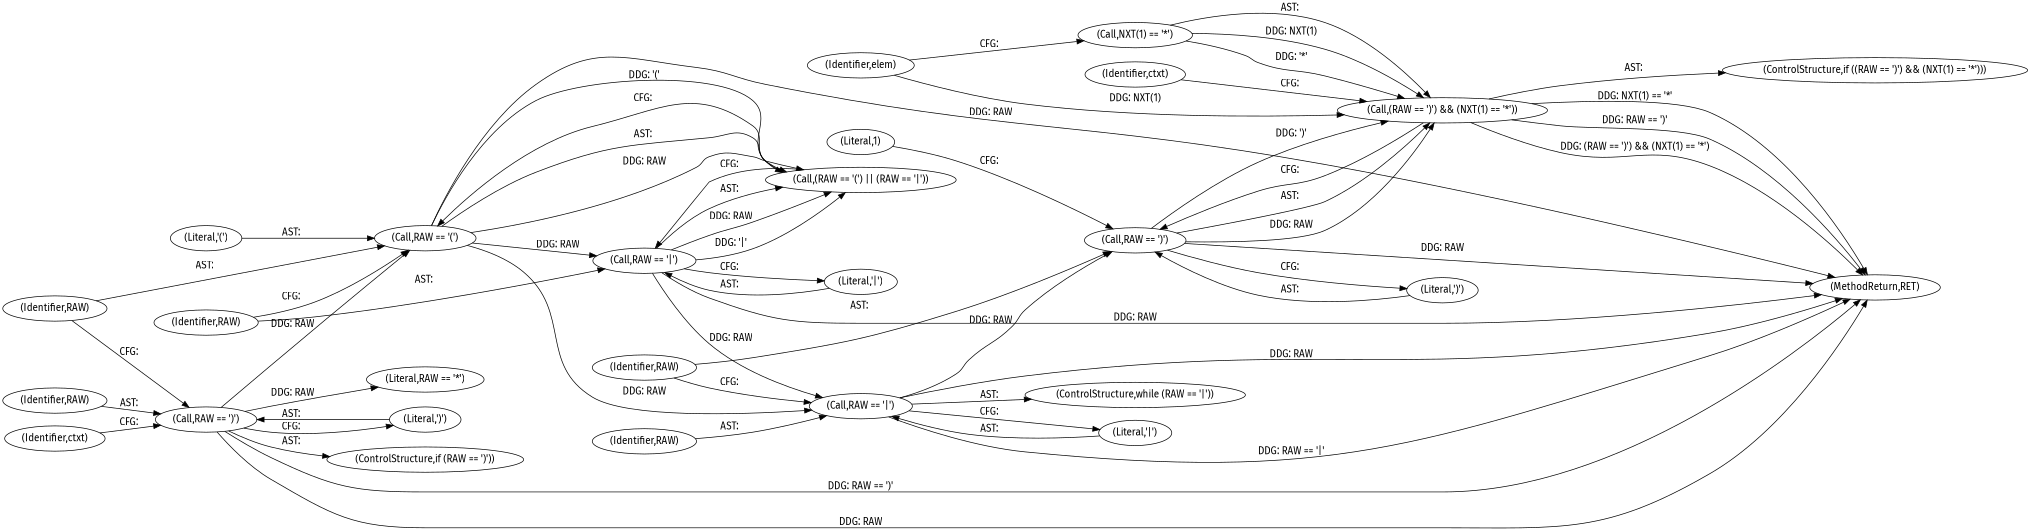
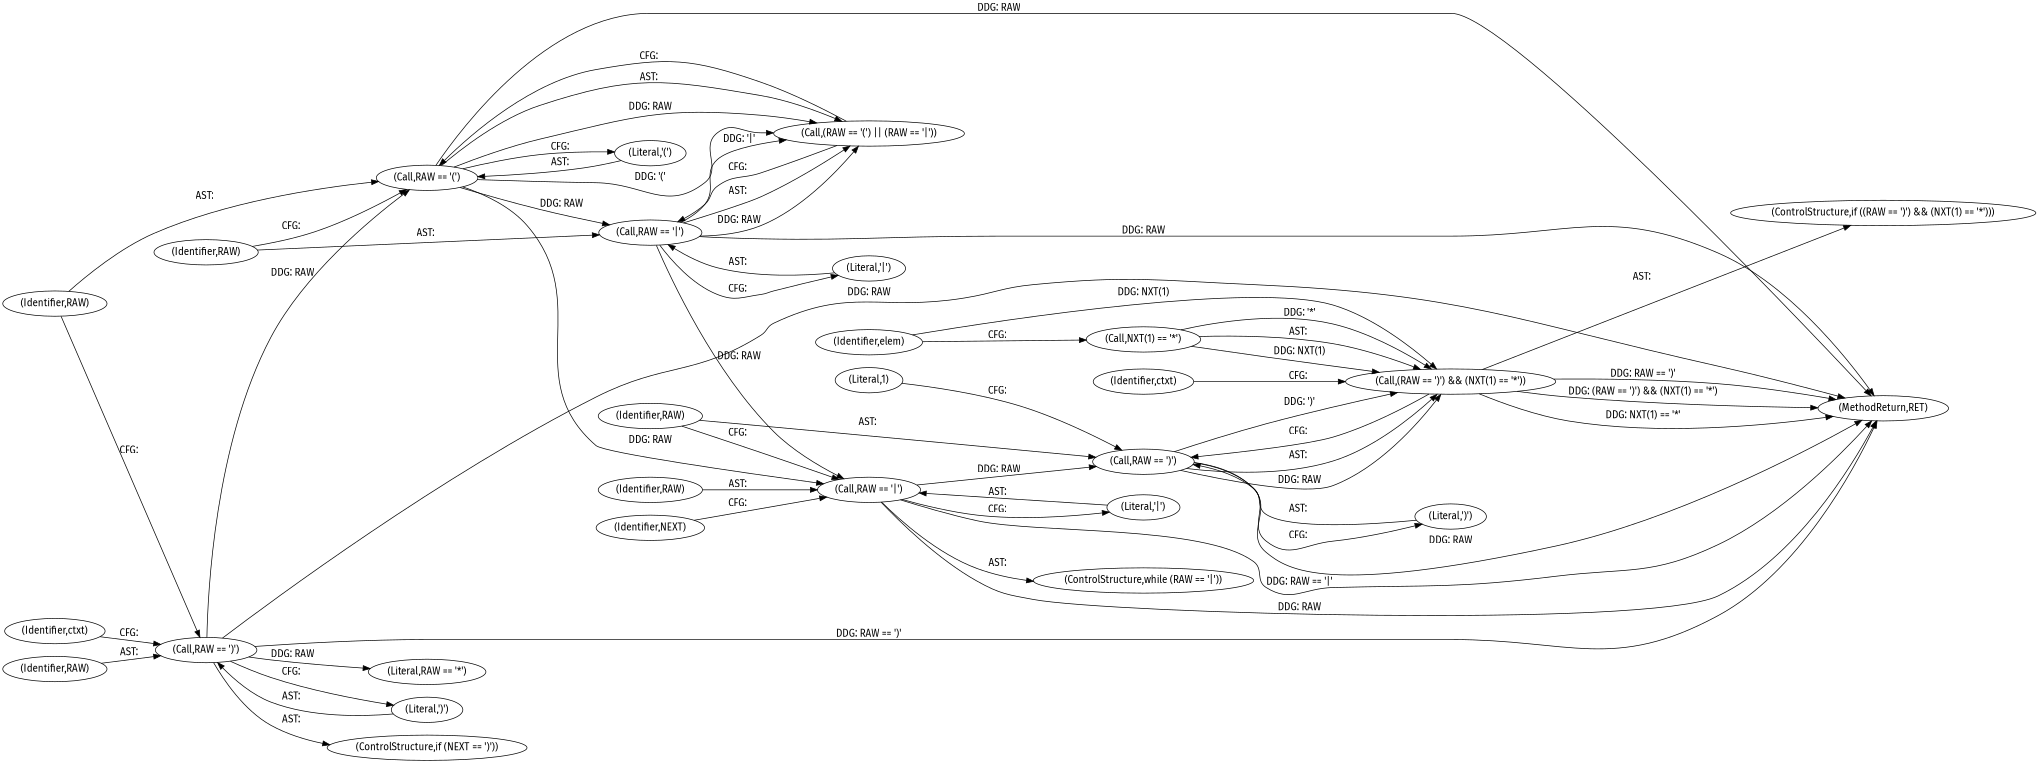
none -> (535, 155)
(425, 460) -> (427, 748)
none -> (650, 528)
